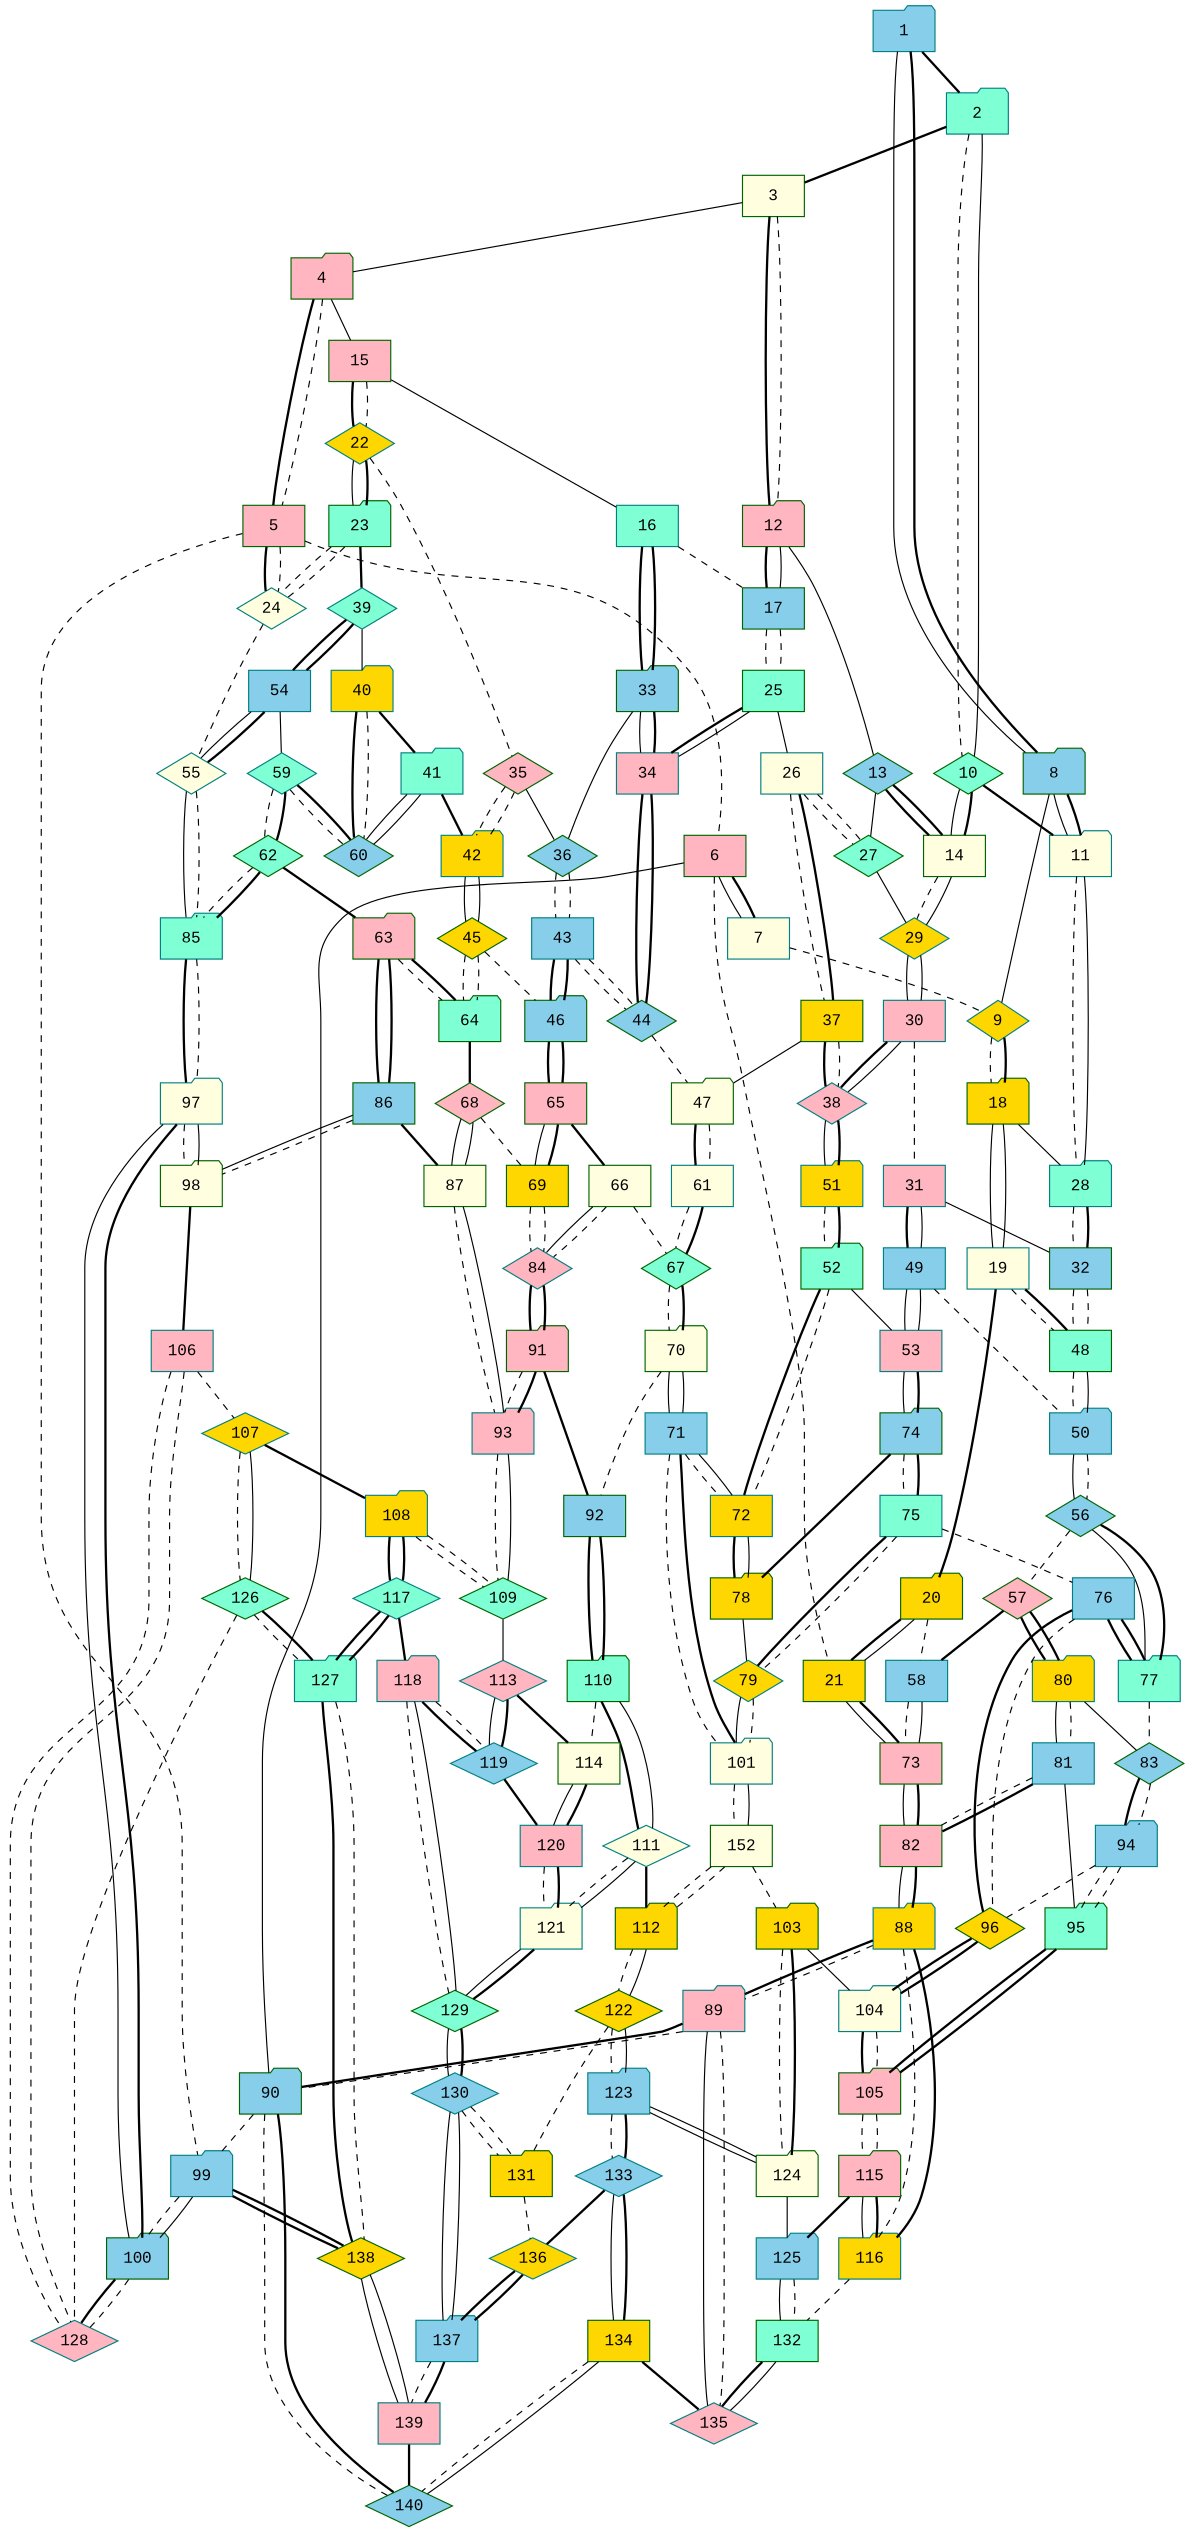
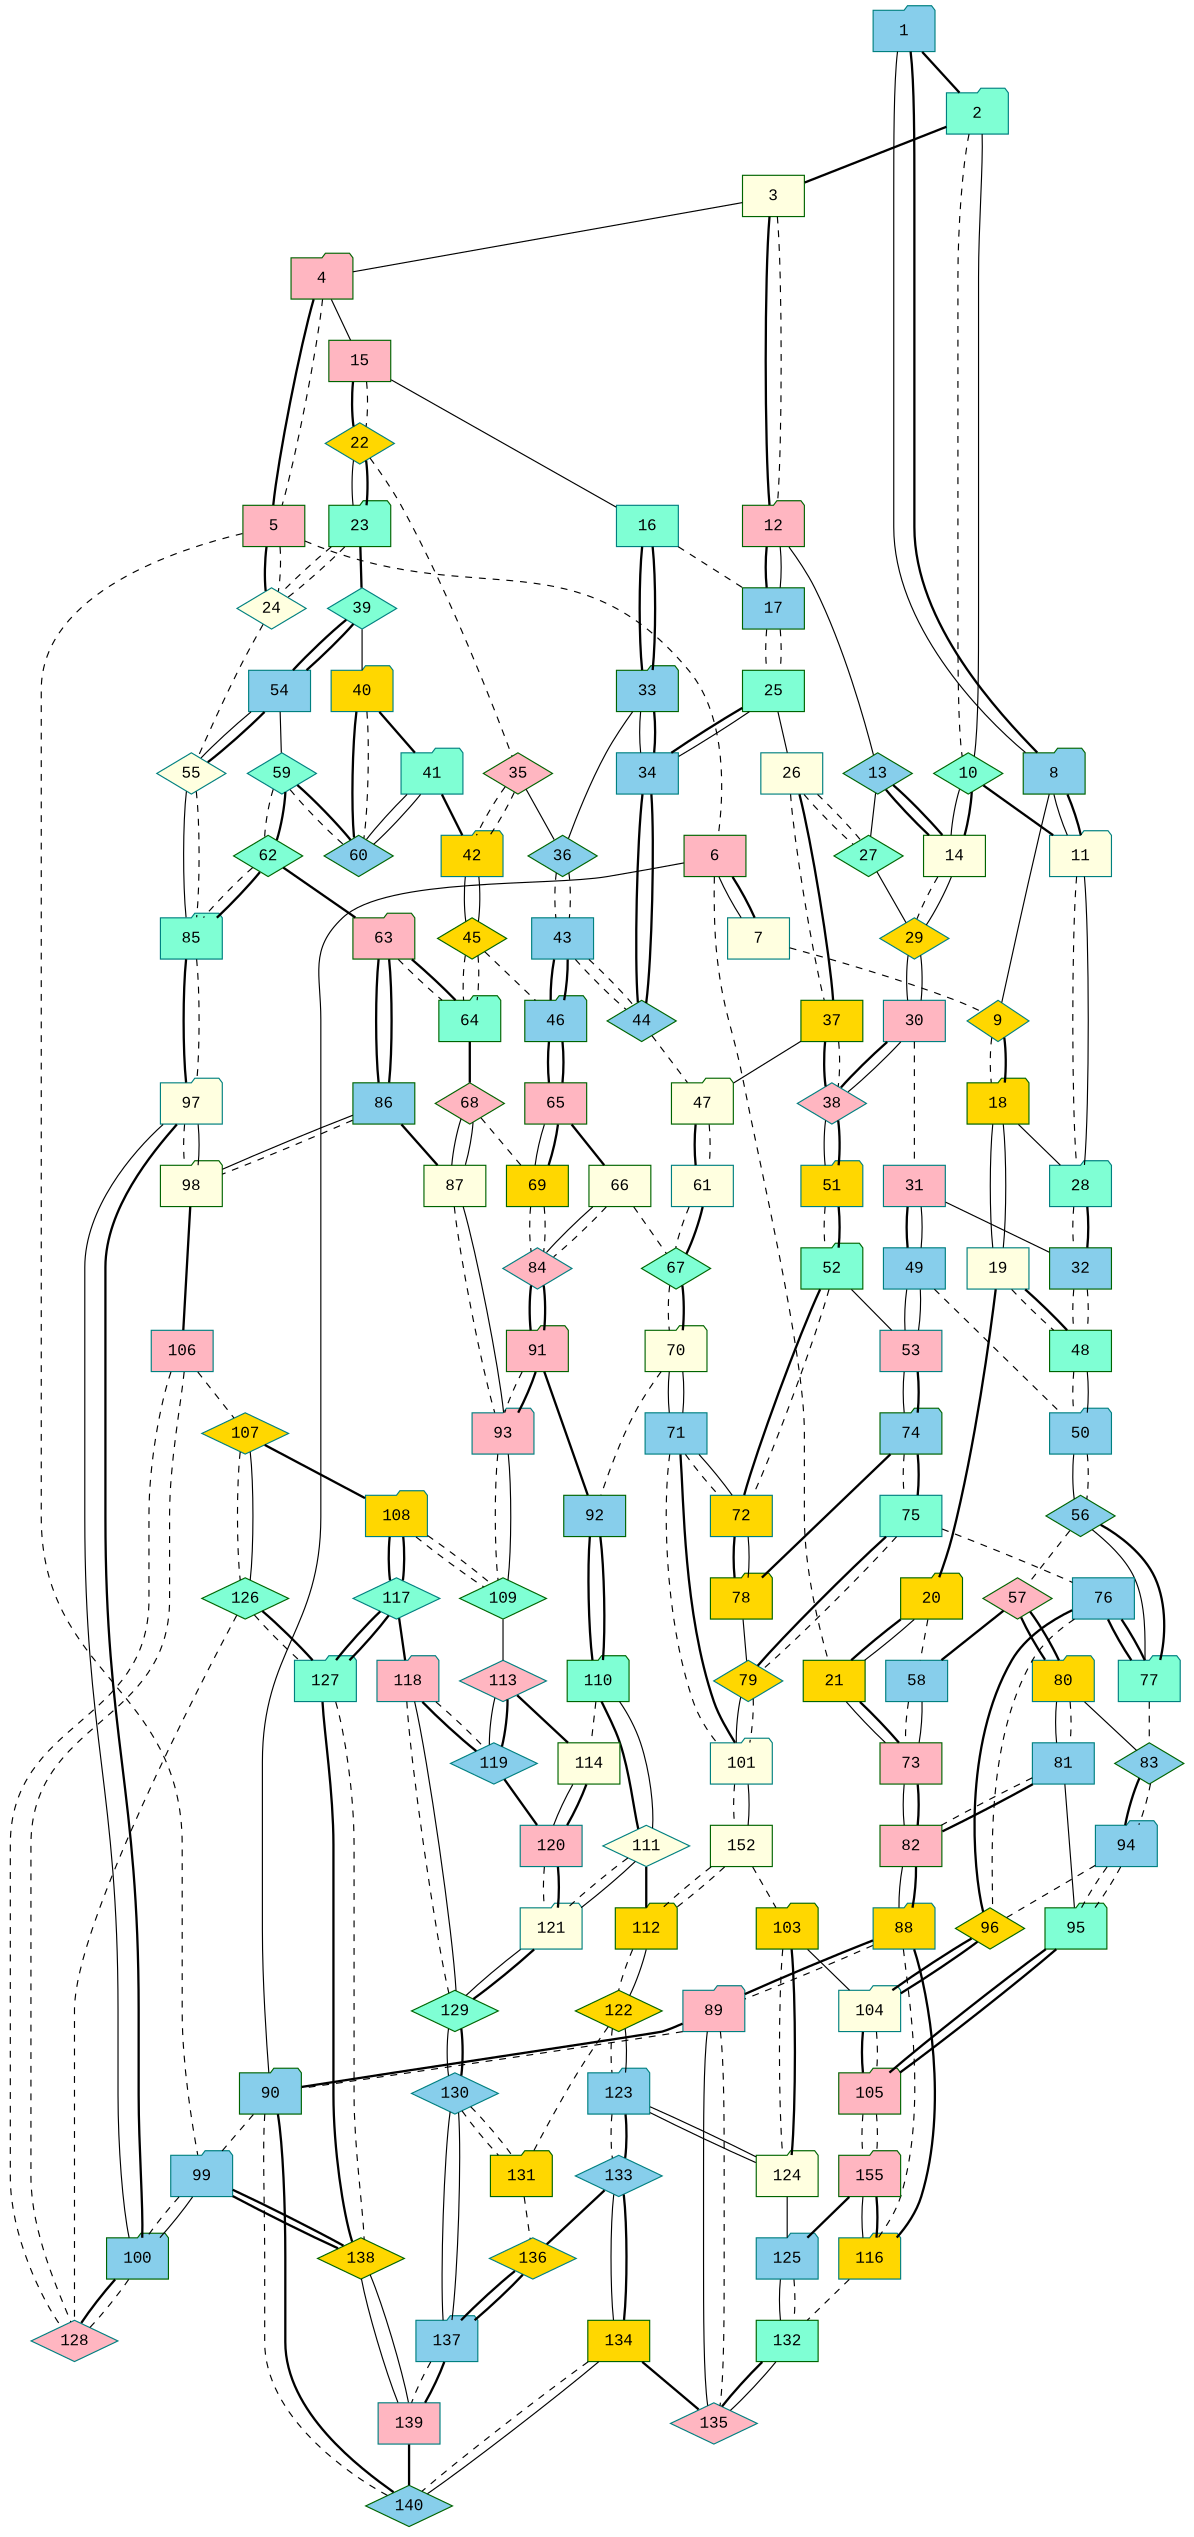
(647, 773) -> (647, 773)
(870, 2176) -> (870, 2176)
